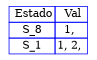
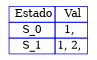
(32, 30) -> (32, 30)
